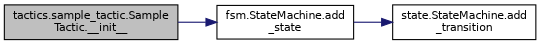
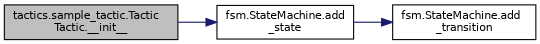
(91, 22) -> (91, 22)
(464, 22) -> (464, 22)
